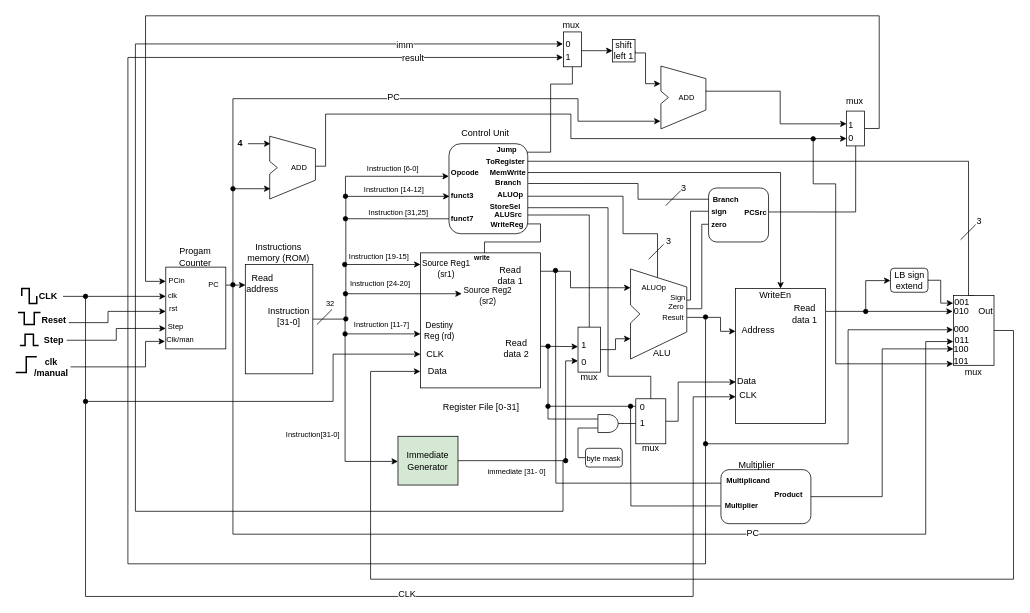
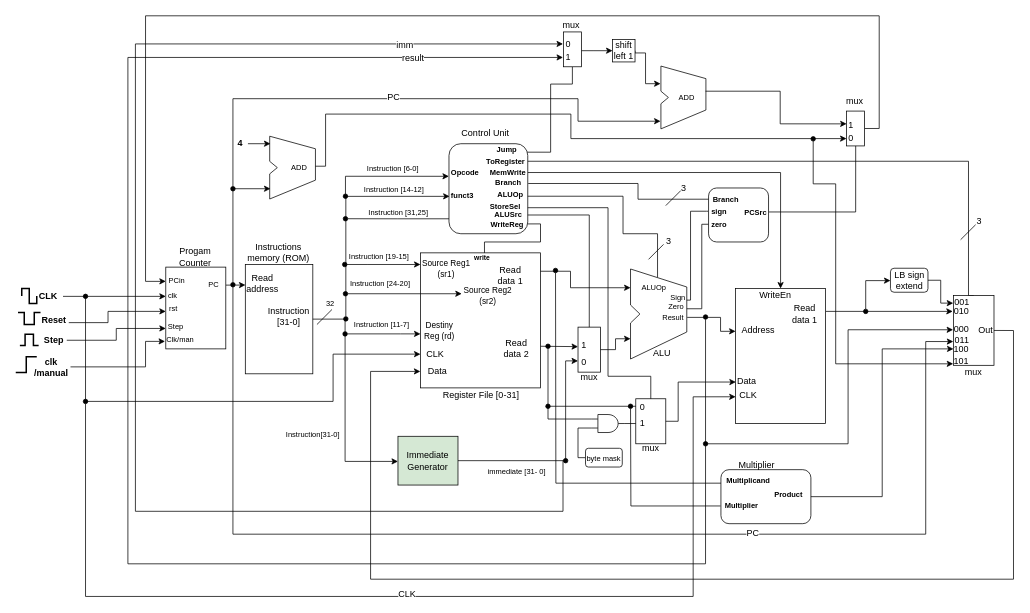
(462, 219) -> none
(983, 308) -> (983, 327)
(481, 407) -> (481, 395)
